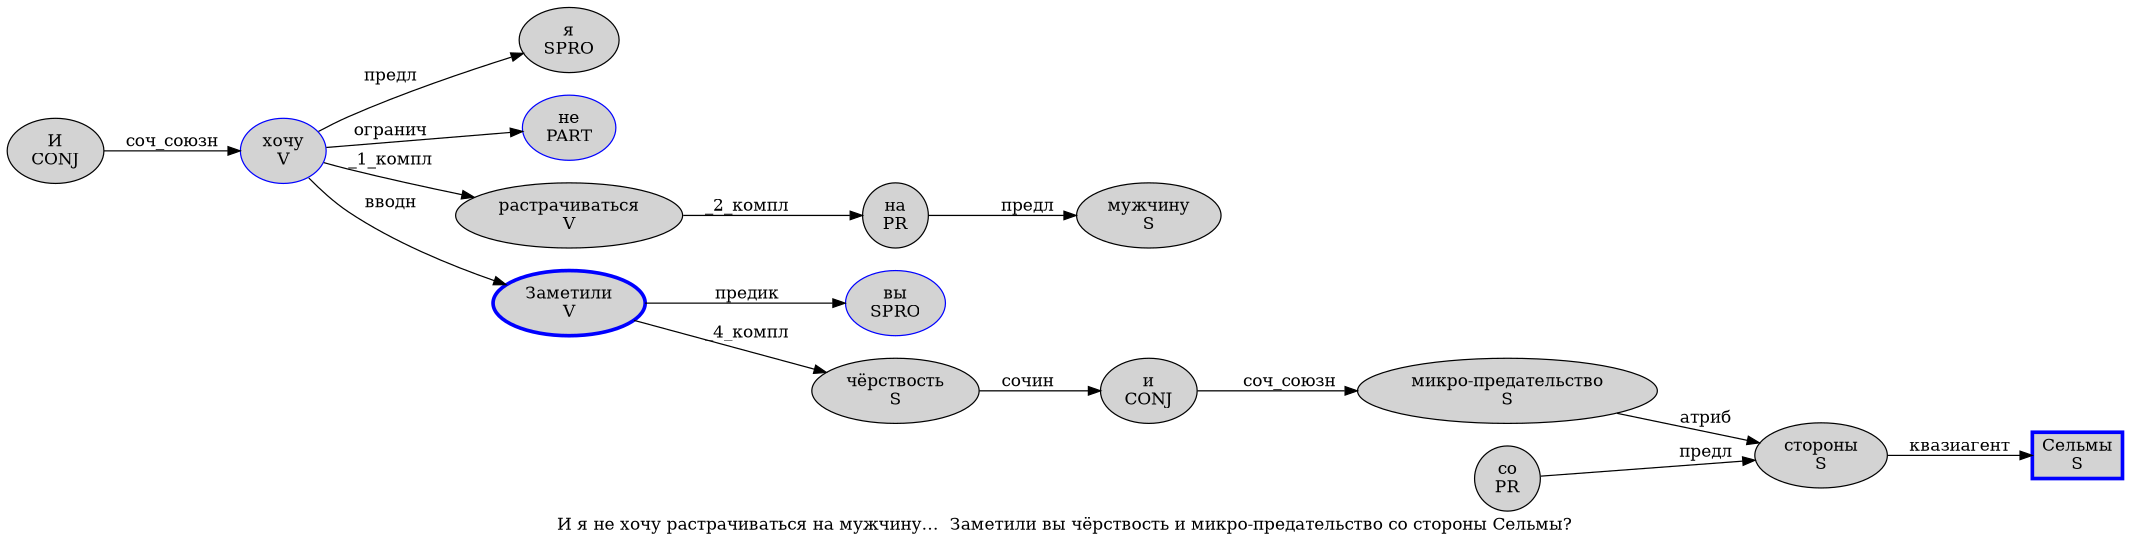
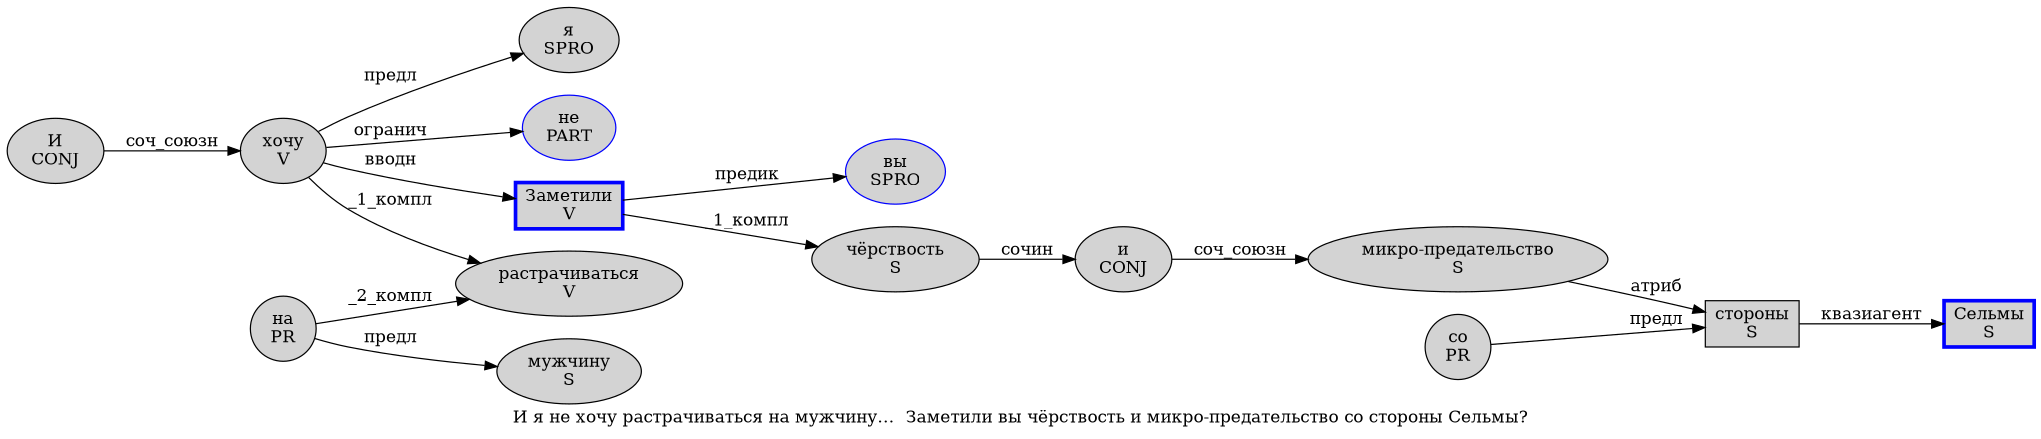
(283, 151) -> (283, 151)
(767, 215) -> (387, 312)
(569, 303) -> (569, 206)
(747, 333) -> (747, 221)
(1821, 455) -> (1752, 324)
